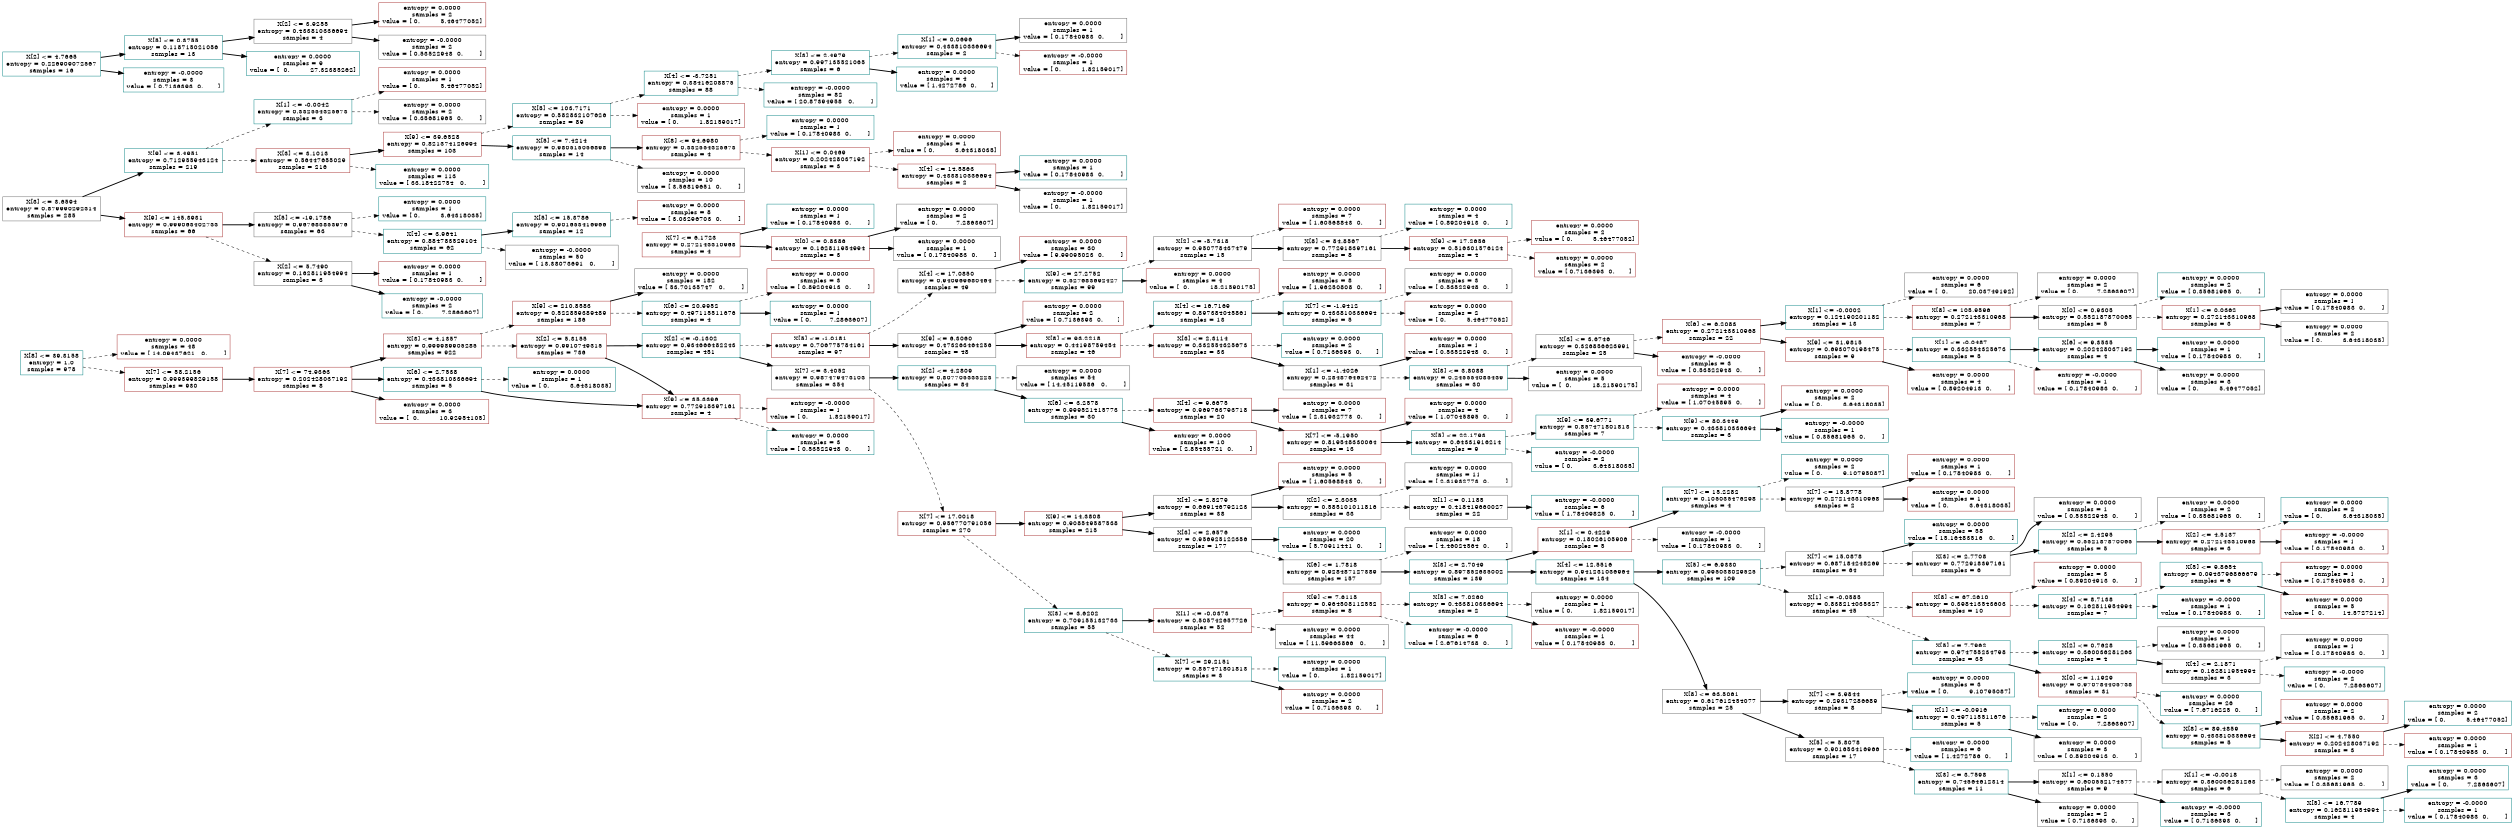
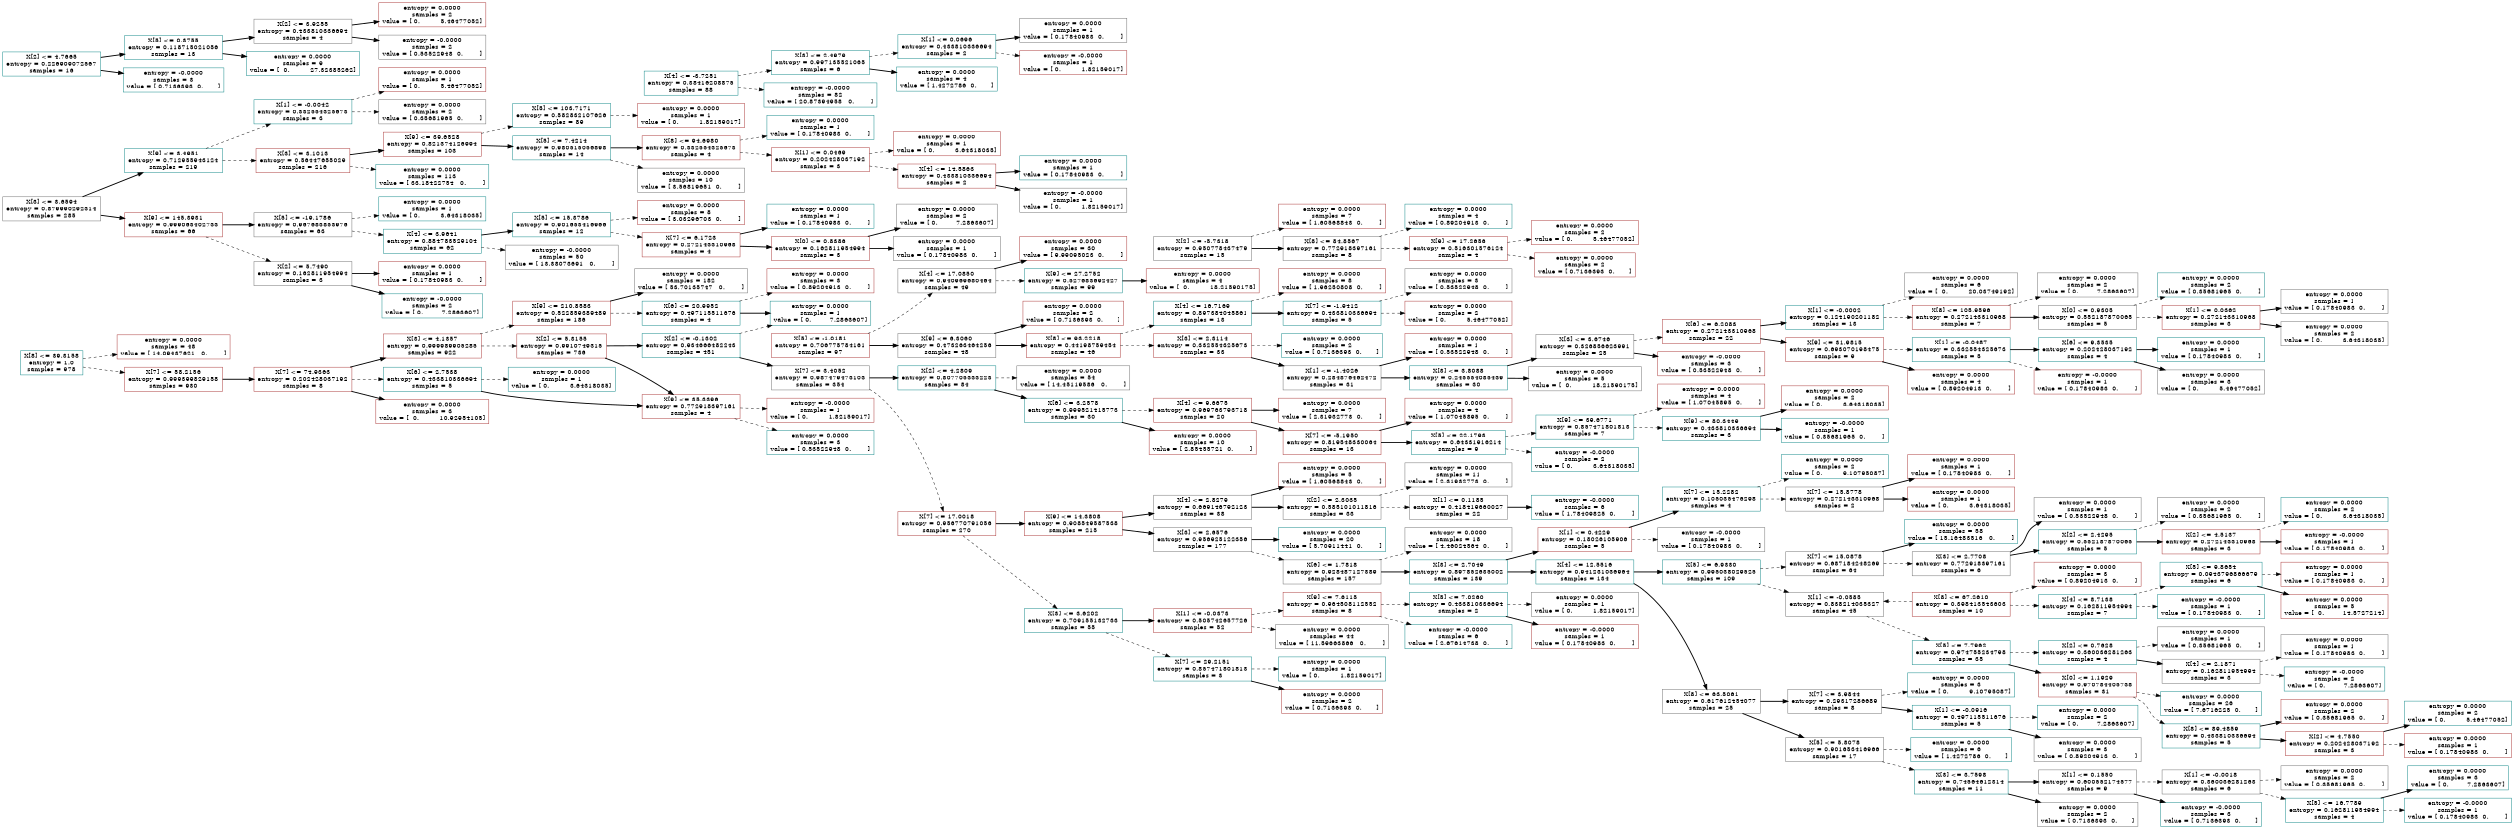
(625, 100) -> none
none -> (624, 234)
(1393, 249) -> (1393, 249)
(1136, 265) -> none
(753, 346) -> (754, 330)
(1519, 363) -> (1519, 363)
(1393, 378) -> (1393, 378)
(365, 379) -> (365, 379)
(1896, 607) -> (1900, 601)
